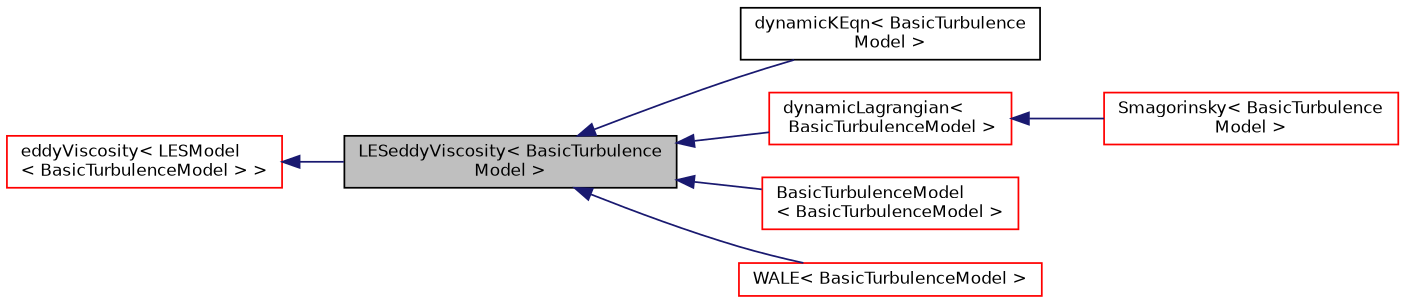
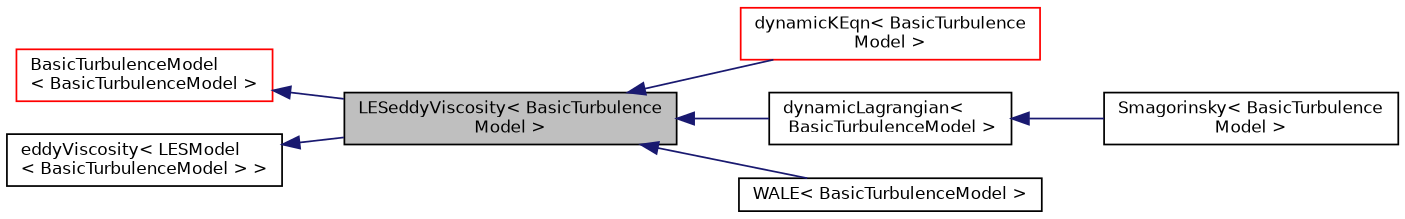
(890, 34) -> (890, 34)
(890, 119) -> (890, 119)
(1251, 119) -> (1251, 119)
(145, 162) -> (145, 160)
(728, 186) -> (317, 96)
(890, 279) -> (890, 195)
